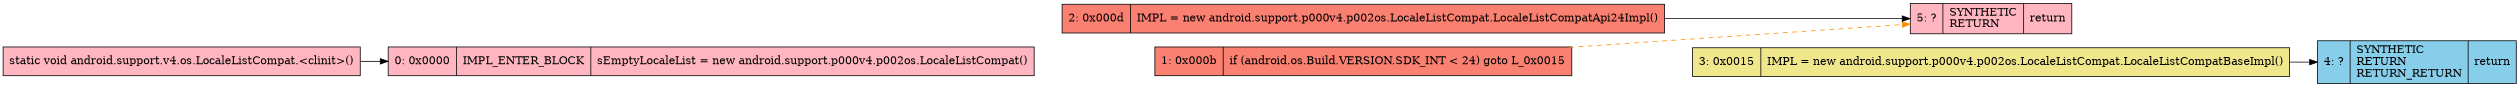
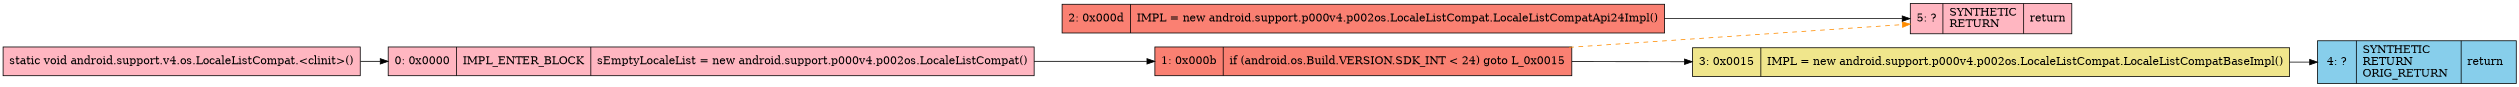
none -> (1090, 61)
none -> (1628, 62)
(2409, 73) -> (2405, 73)
